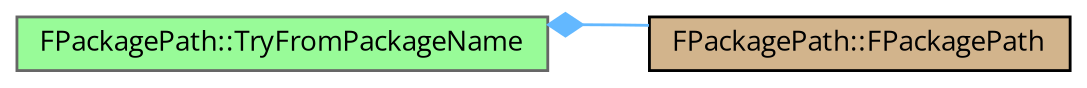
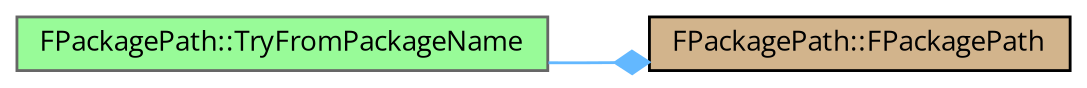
(616, 25) -> (582, 63)
